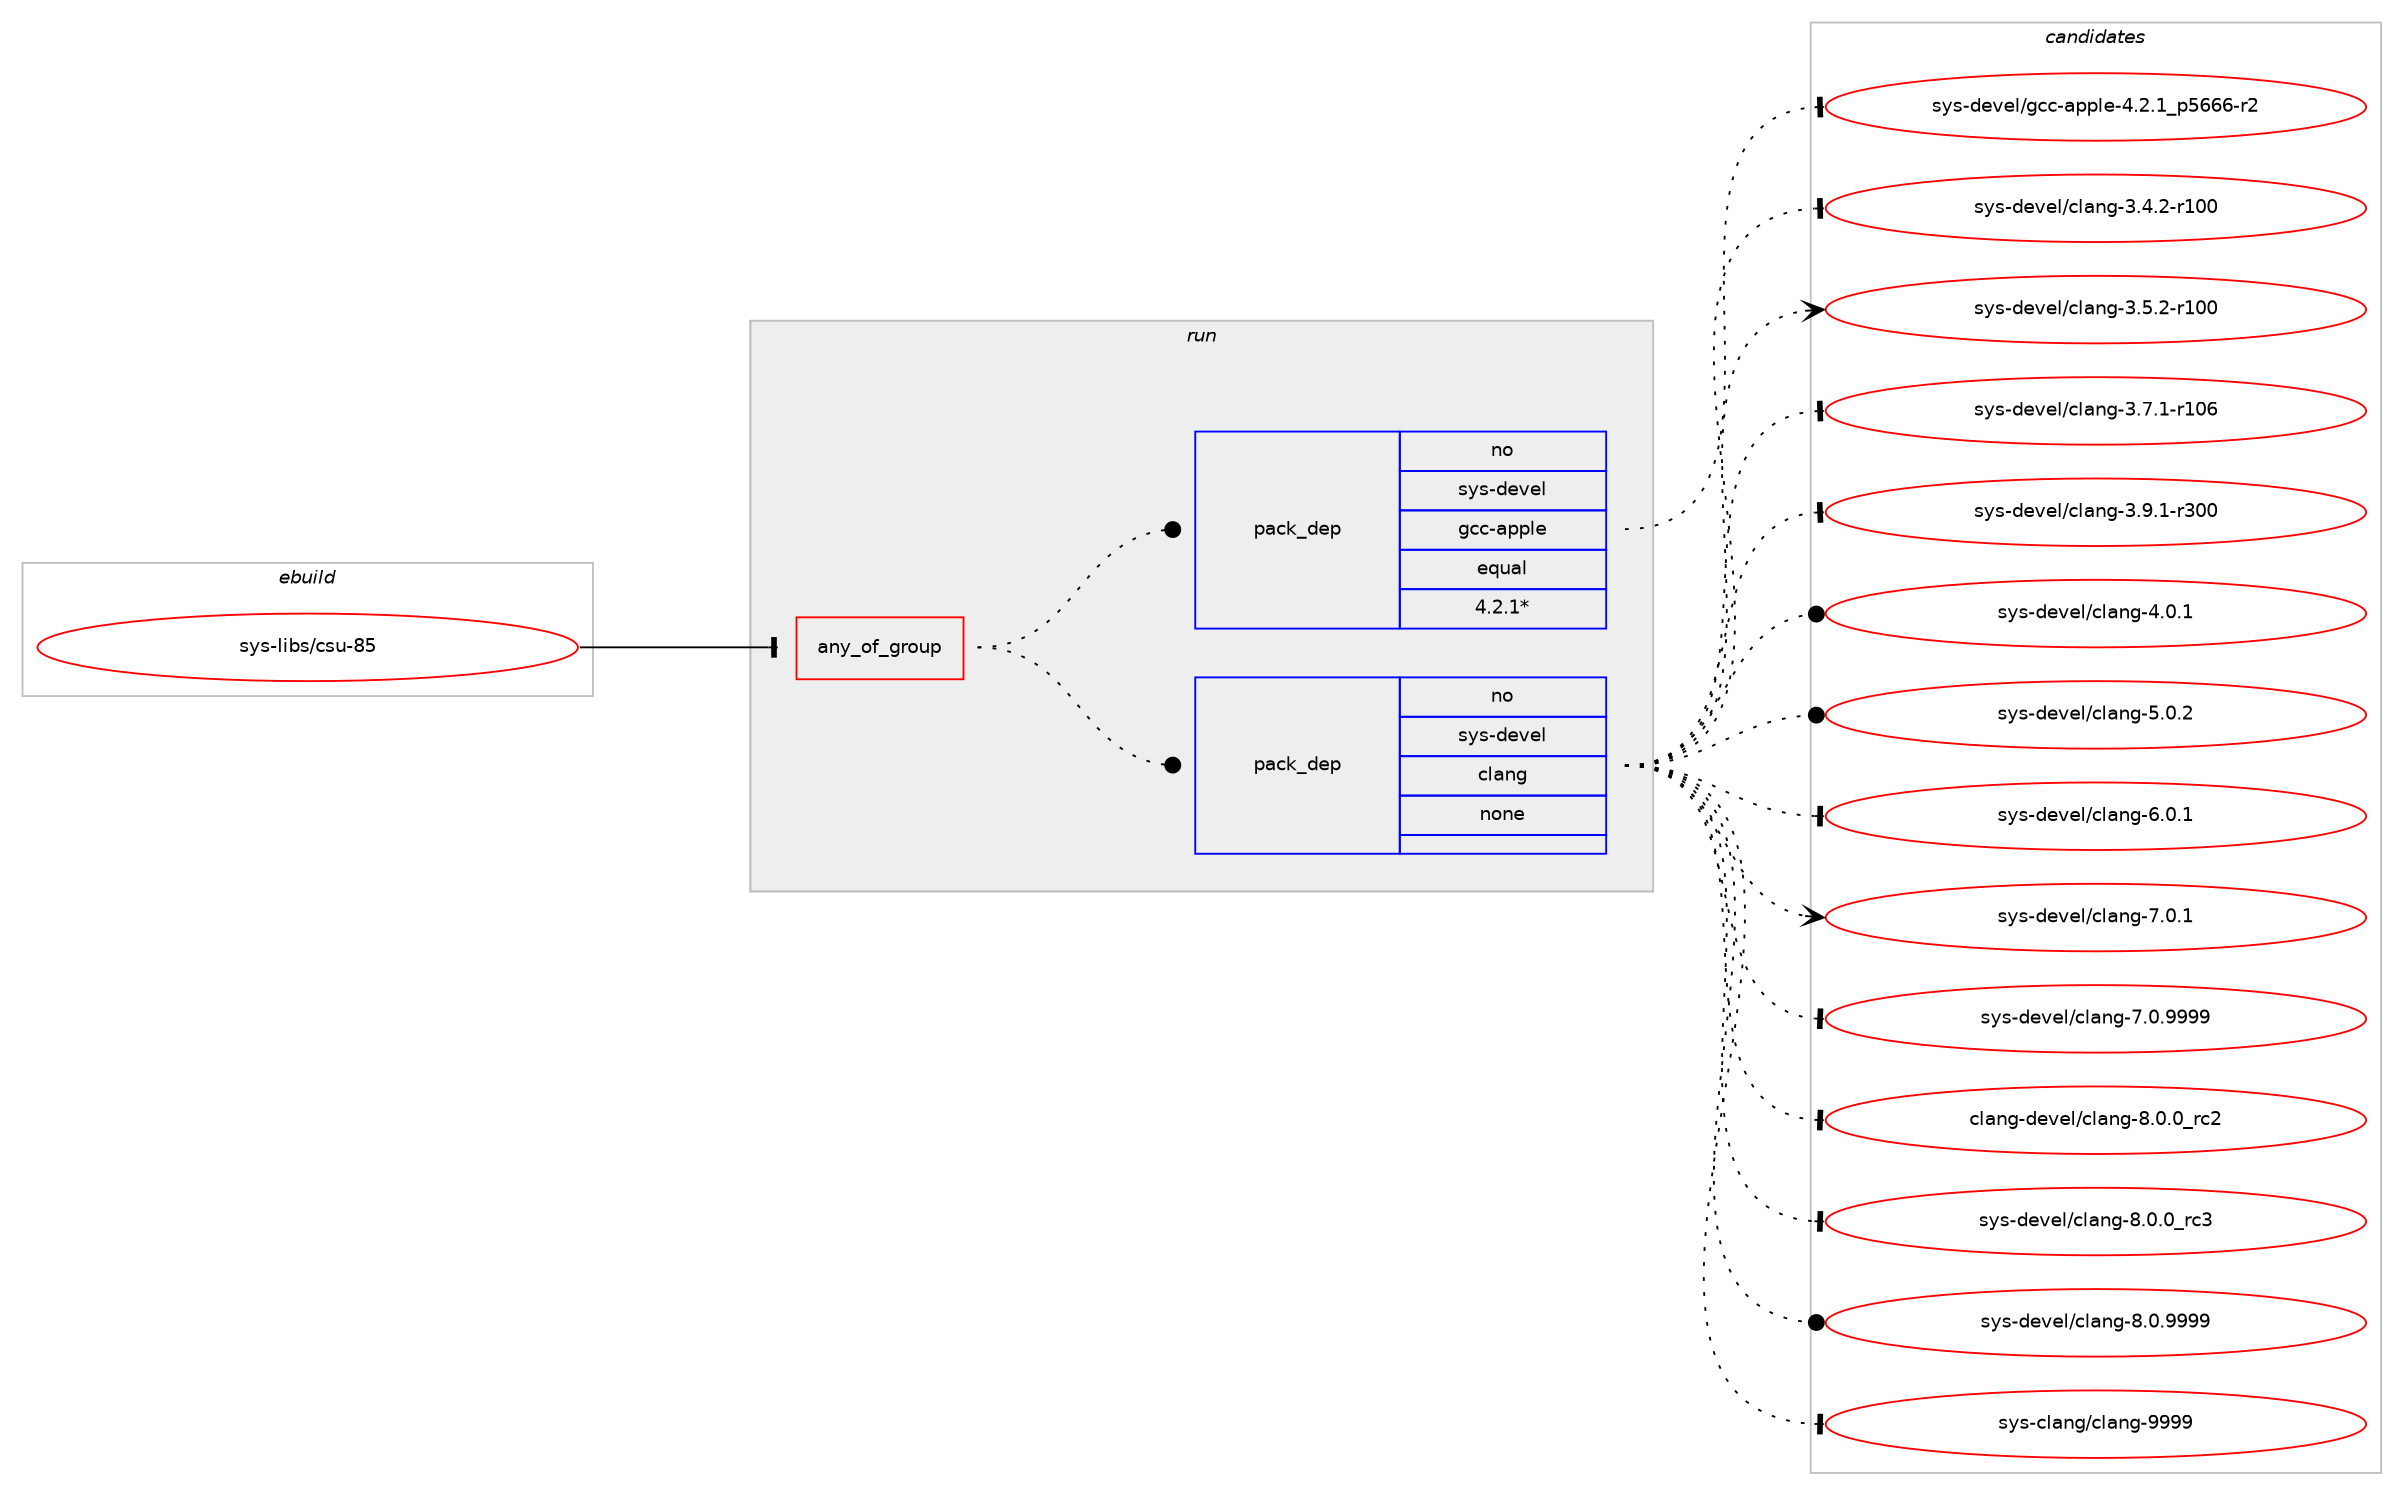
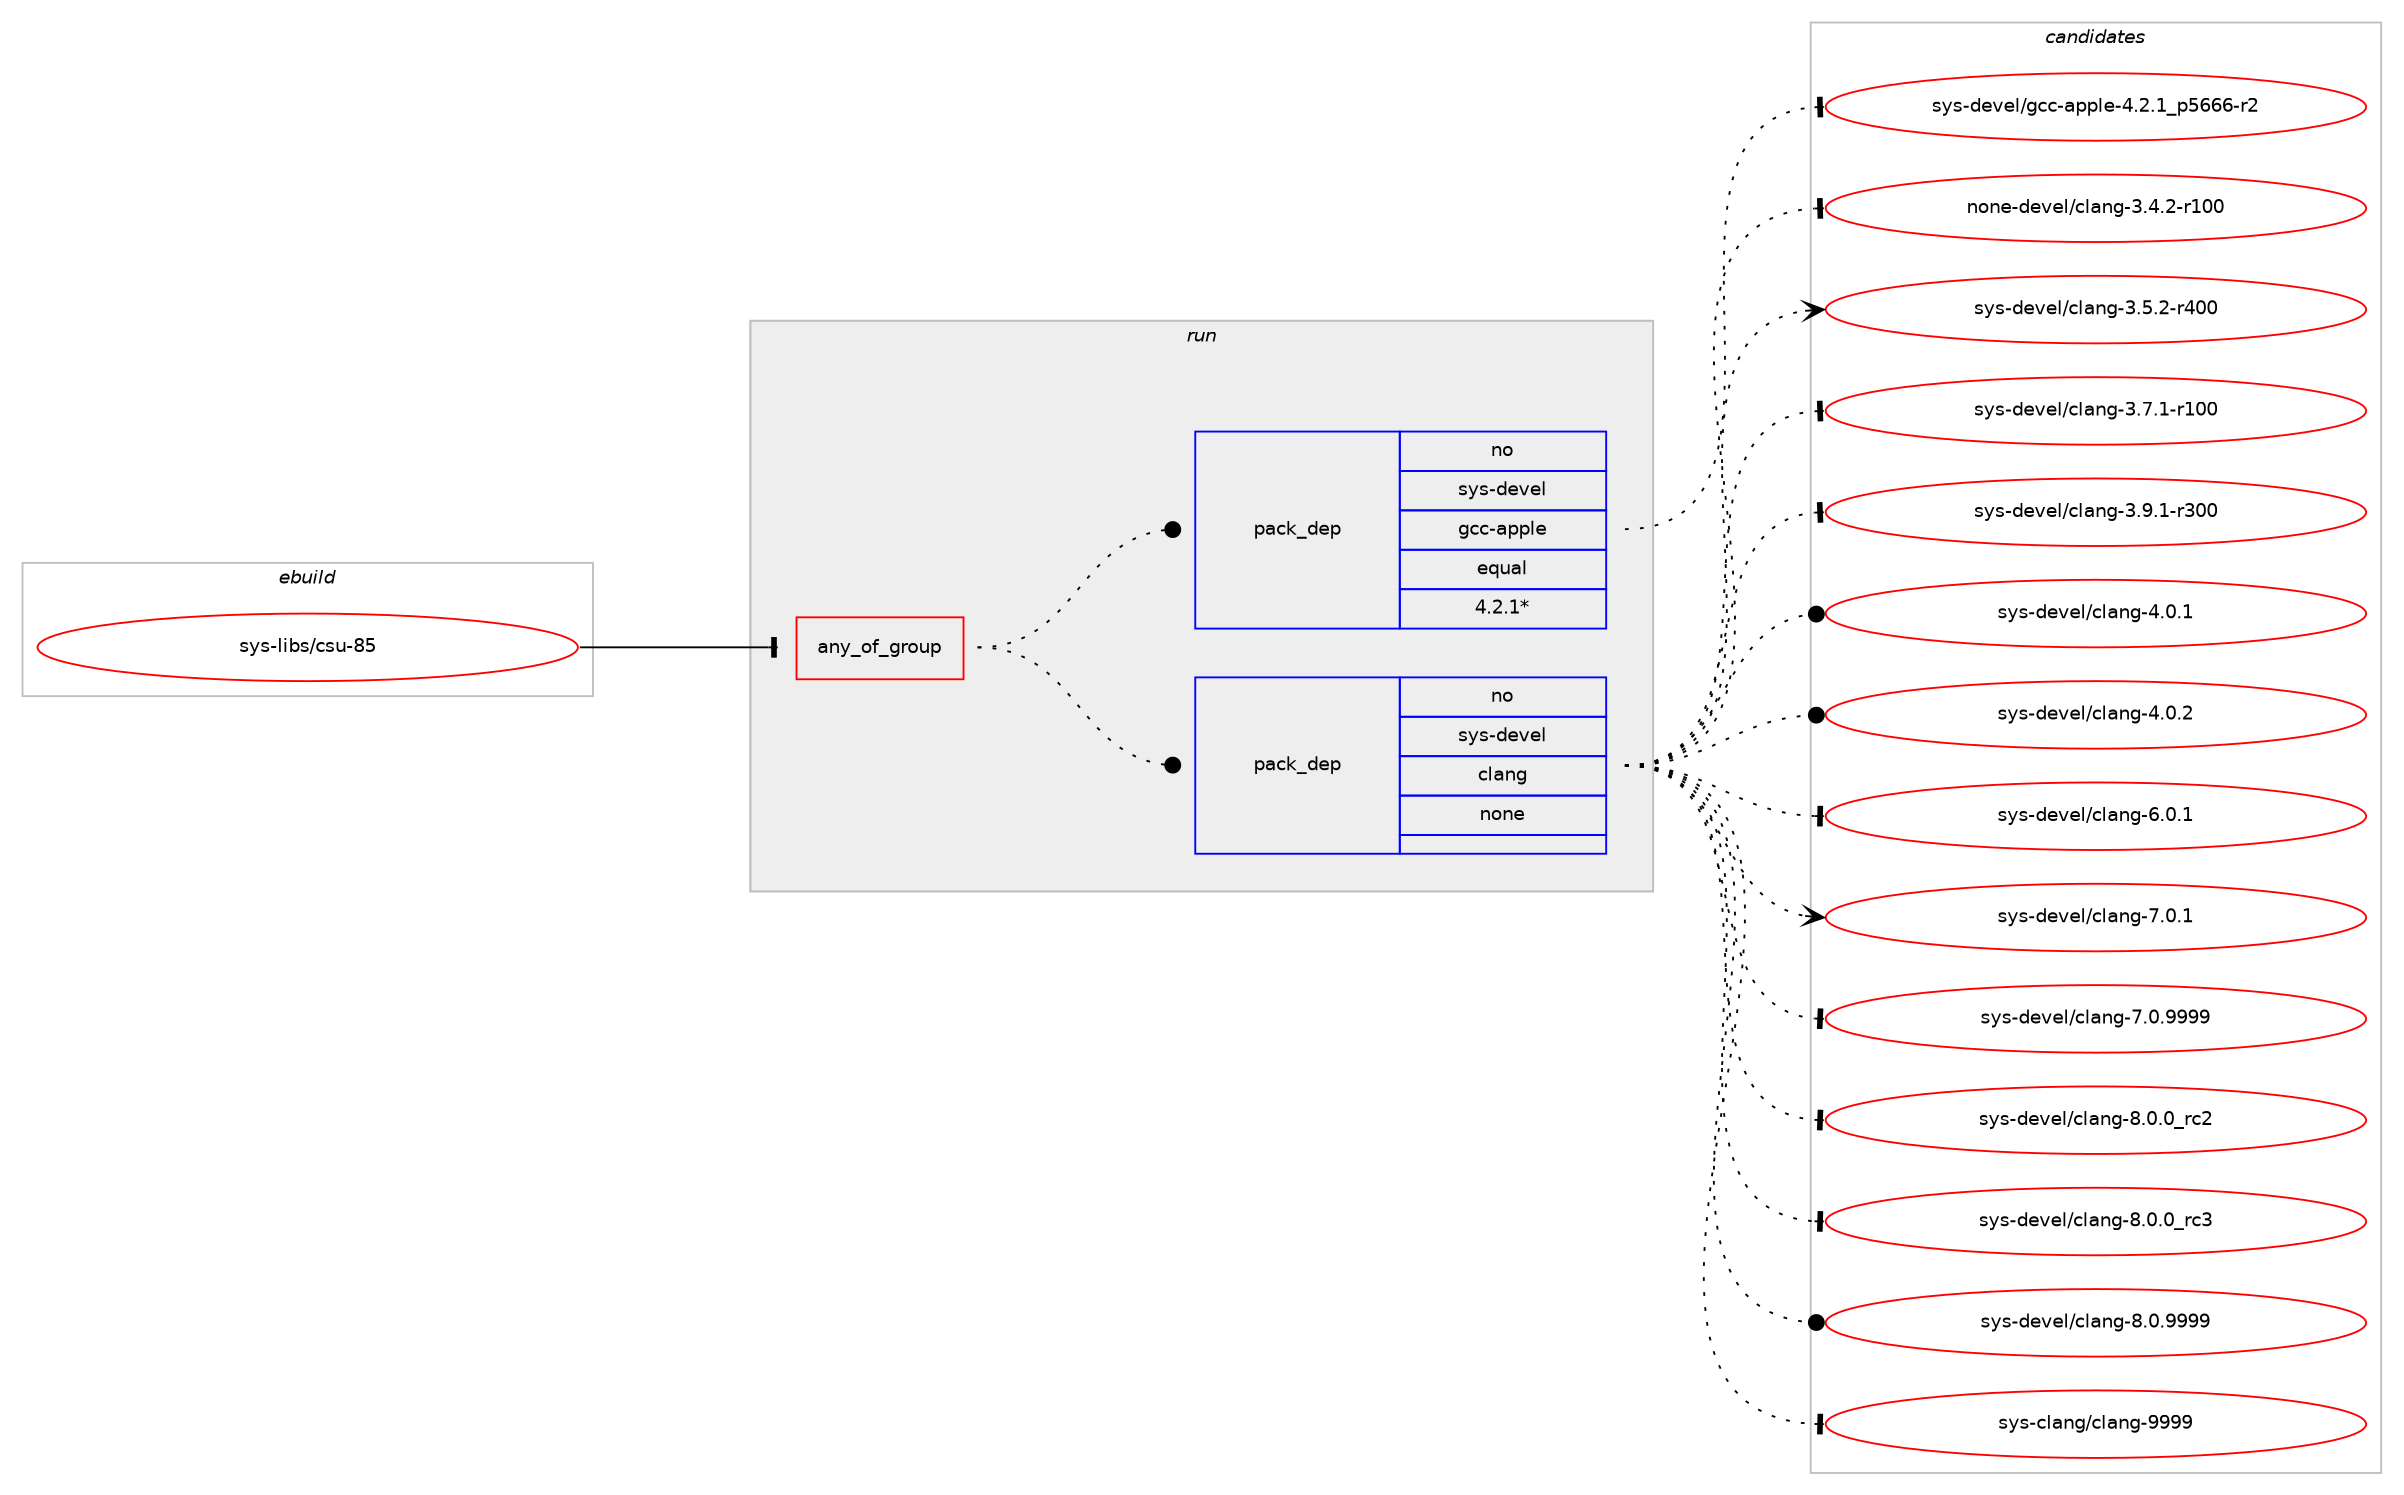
(2096, 208) -> (2096, 208)
(2096, 310) -> (2096, 310)
(2096, 411) -> (2096, 411)
(2096, 715) -> (2096, 715)
(2096, 1120) -> (2096, 1120)
